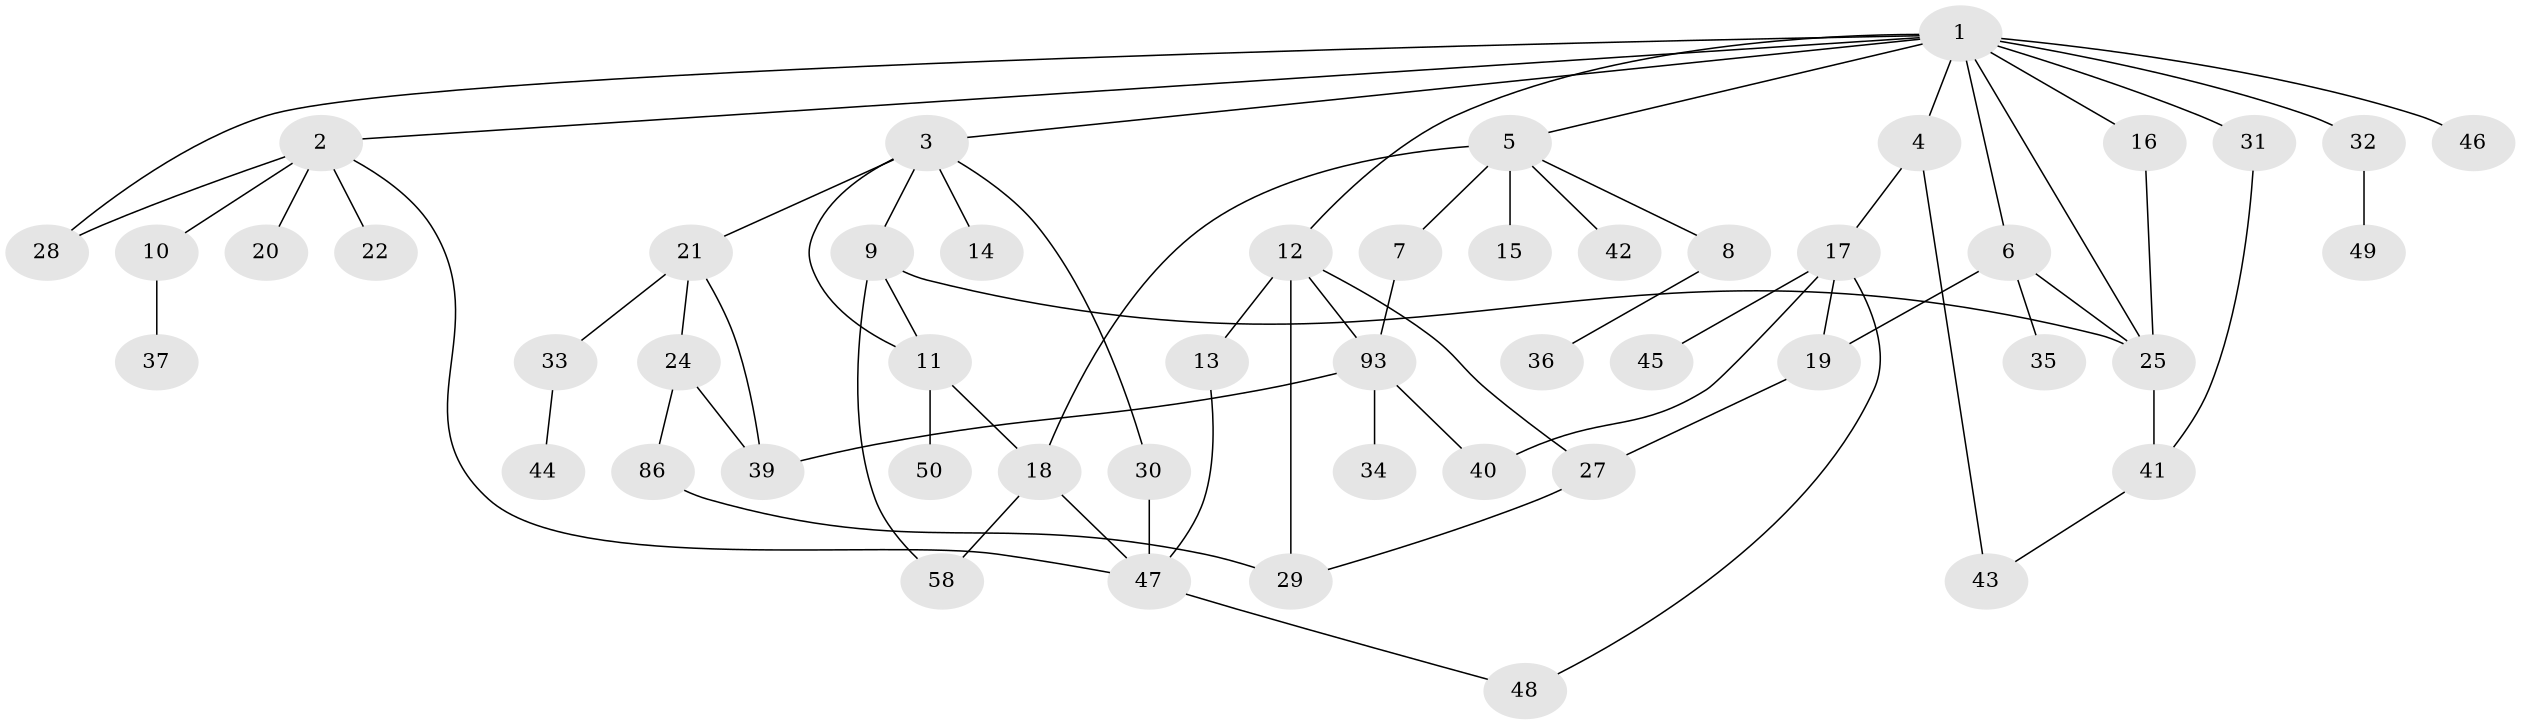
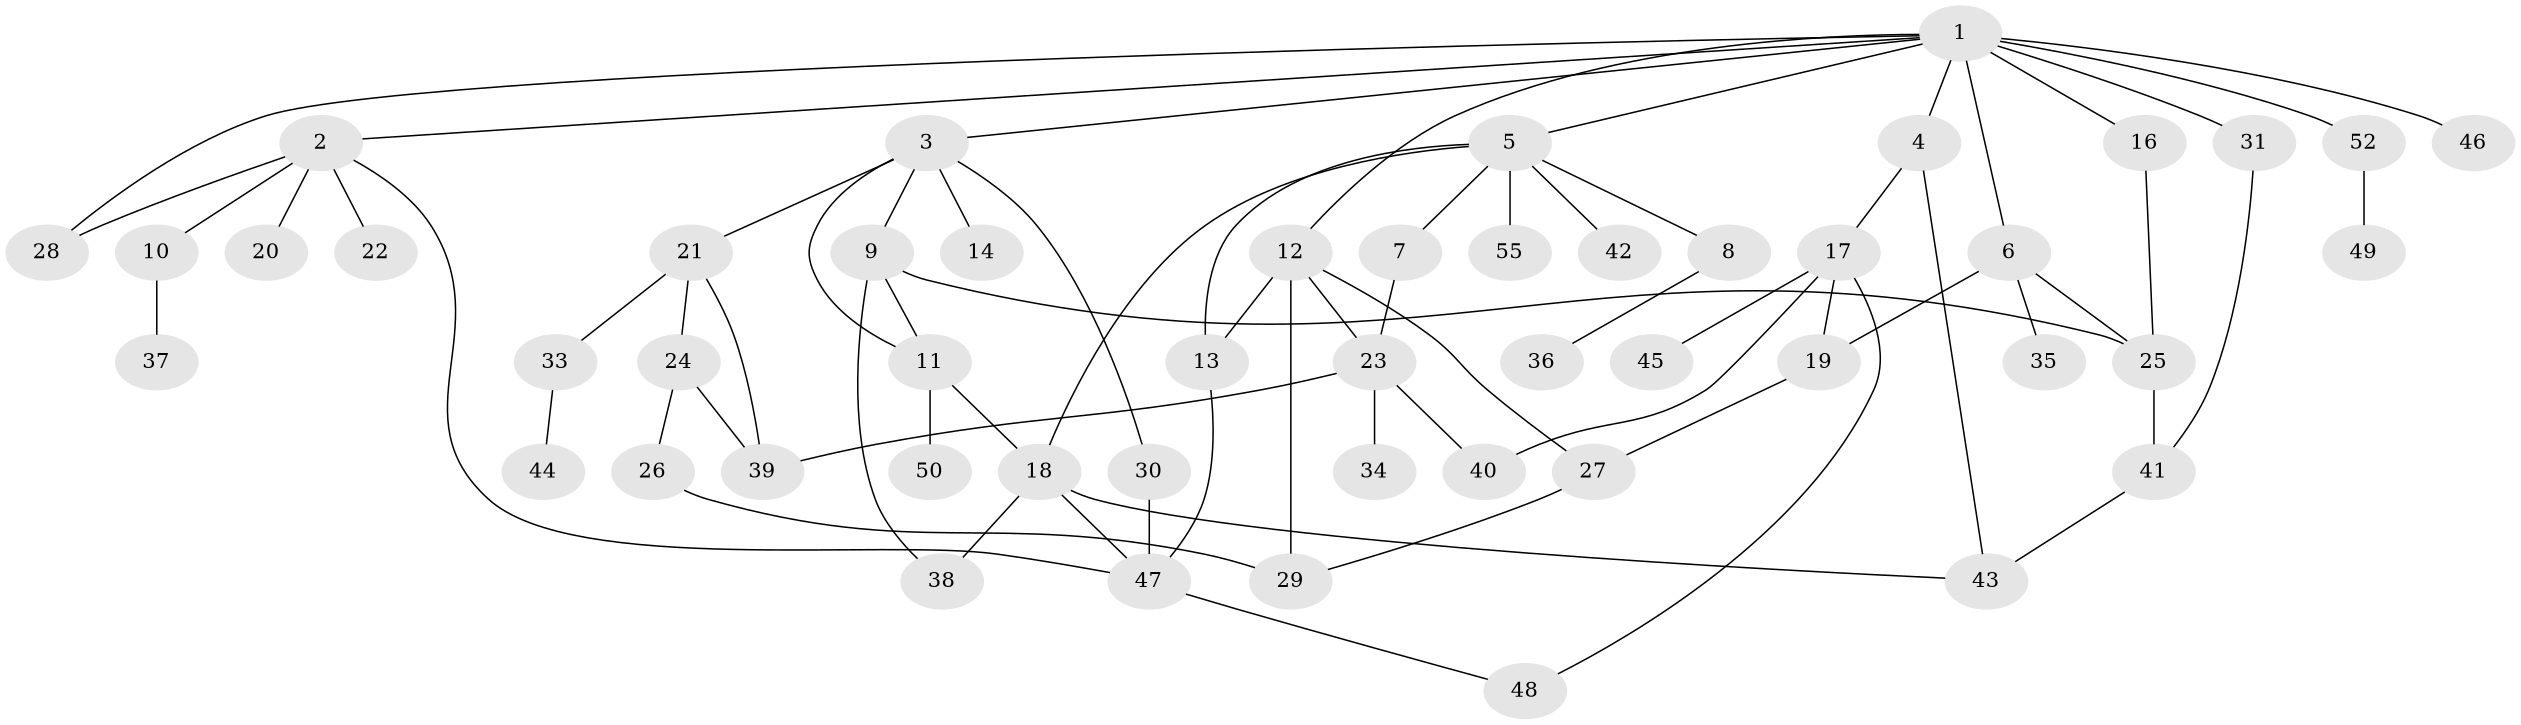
(2364, 143) -> (2364, 143)
(2057, 198) -> none
none -> (1252, 211)
(1510, 253) -> (1510, 253)
(1375, 362) -> (1375, 362)
(653, 472) -> (653, 472)
none -> (1506, 551)
(942, 581) -> (942, 581)
